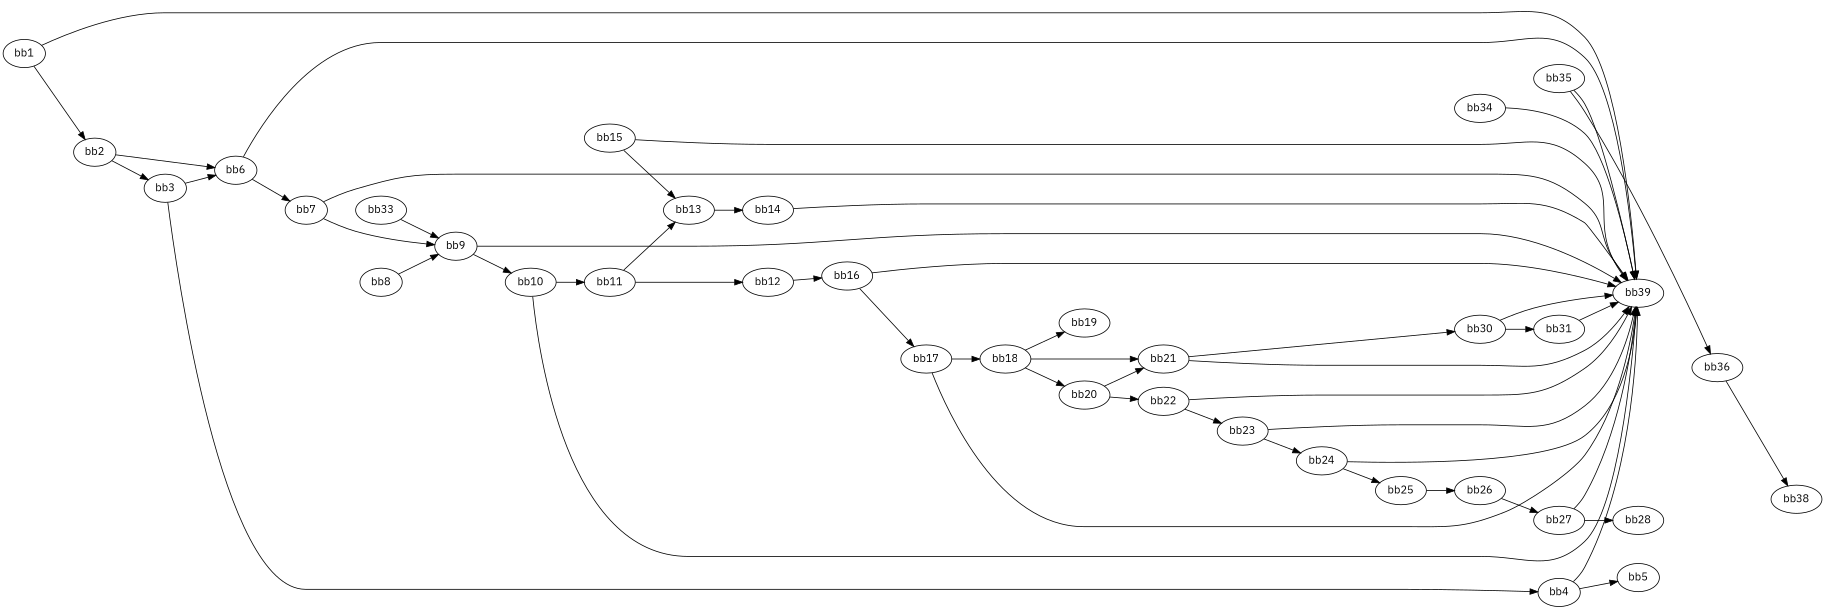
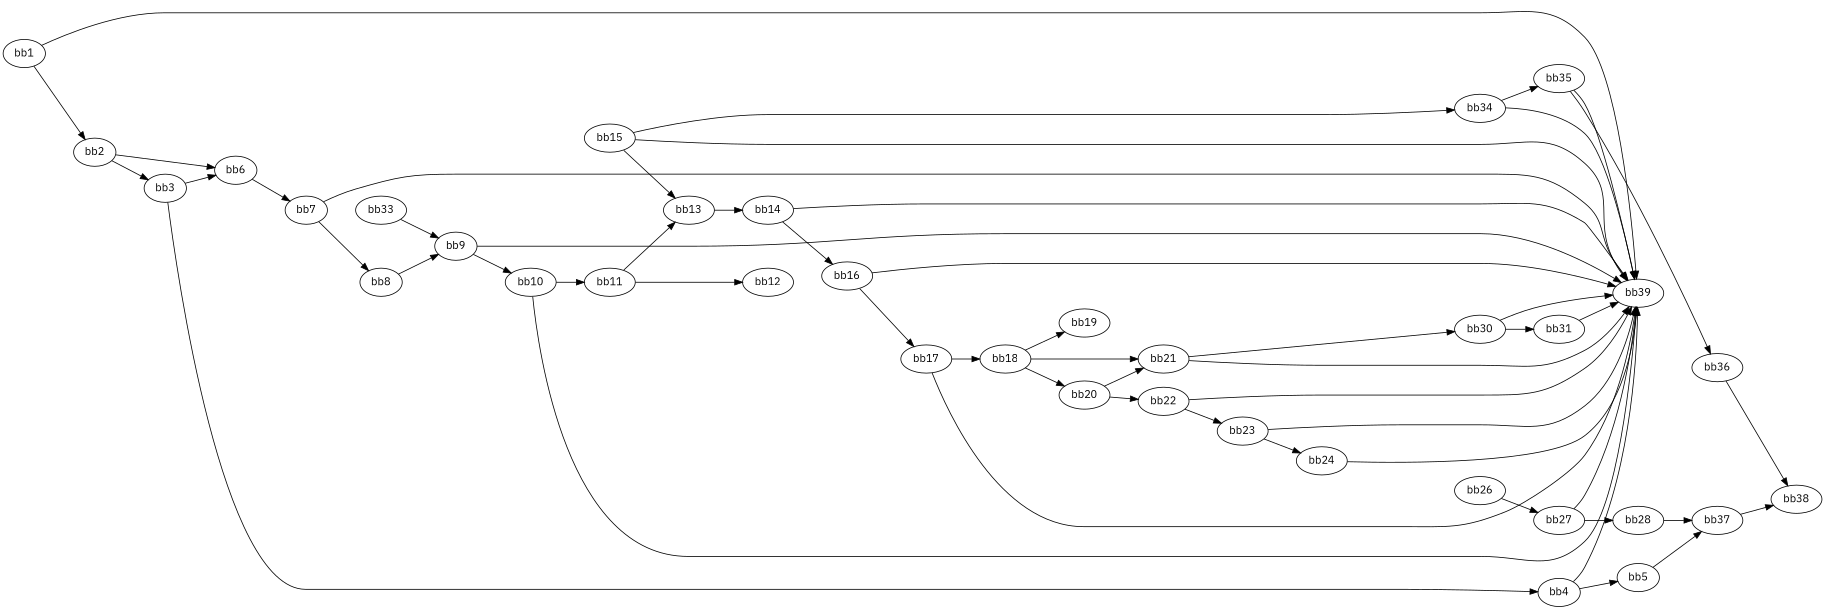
(1003, 43) -> none
none -> (1516, 95)
none -> (1039, 115)
(374, 236) -> (341, 243)
(804, 279) -> (801, 238)
(1401, 491) -> none
none -> (1717, 520)
